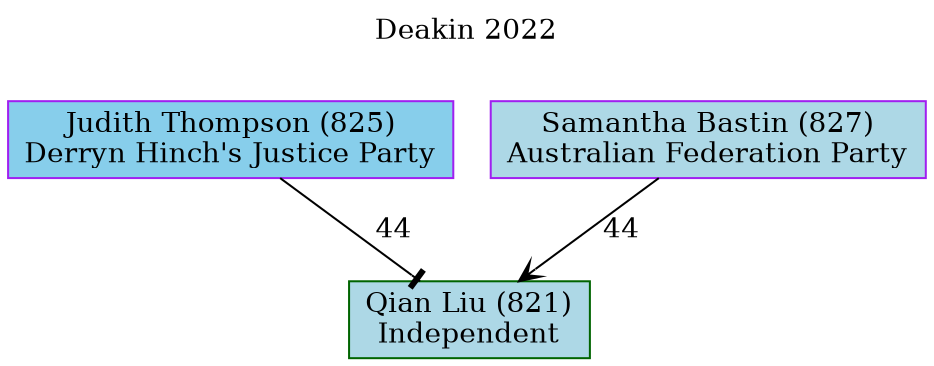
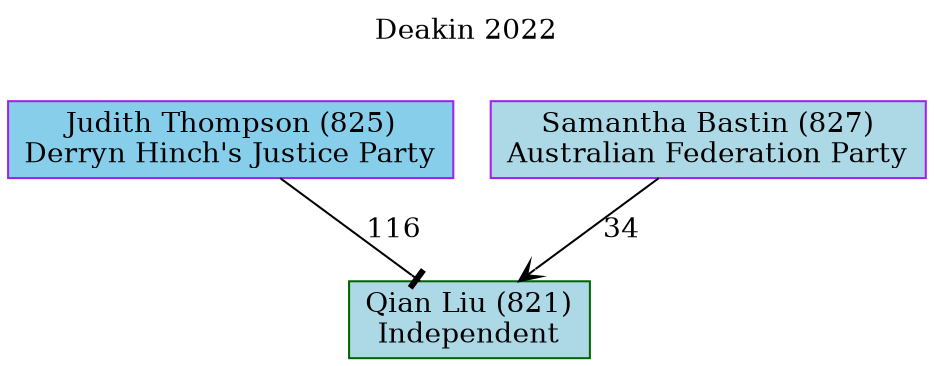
(395, 230) -> (395, 230)
(622, 230) -> (622, 230)
